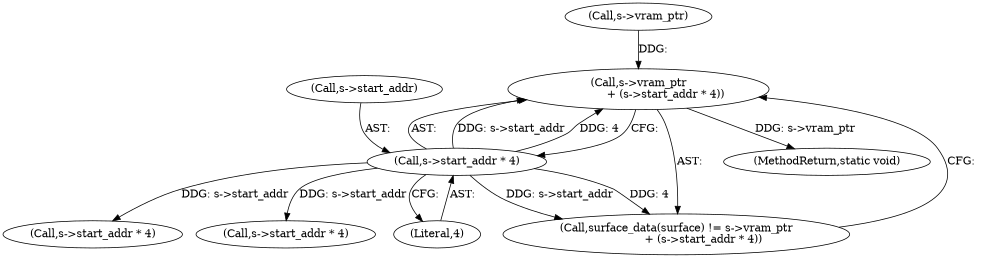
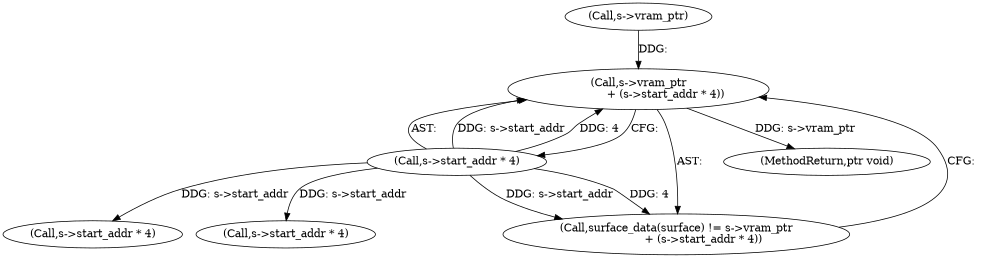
(364, 89) -> none
(827, 162) -> (827, 162)
(437, 234) -> none
